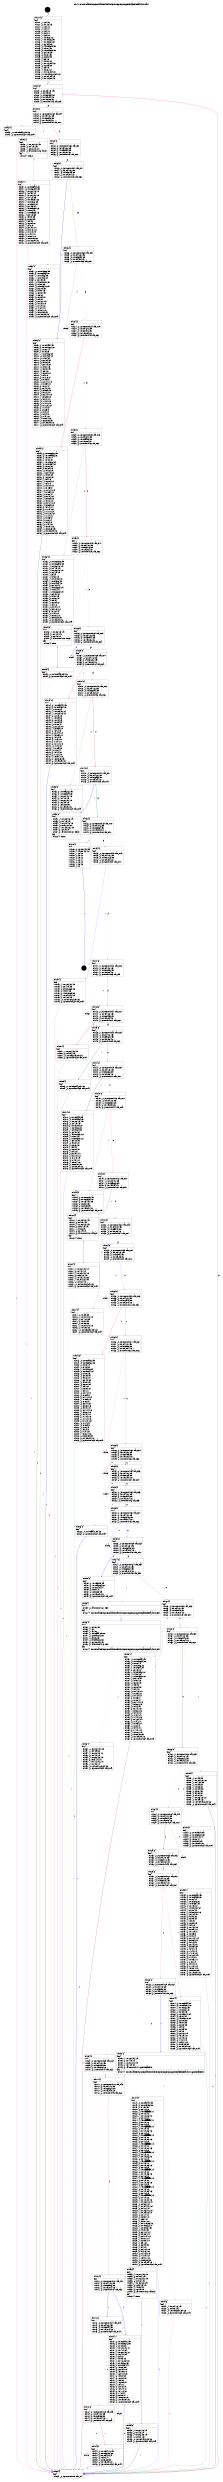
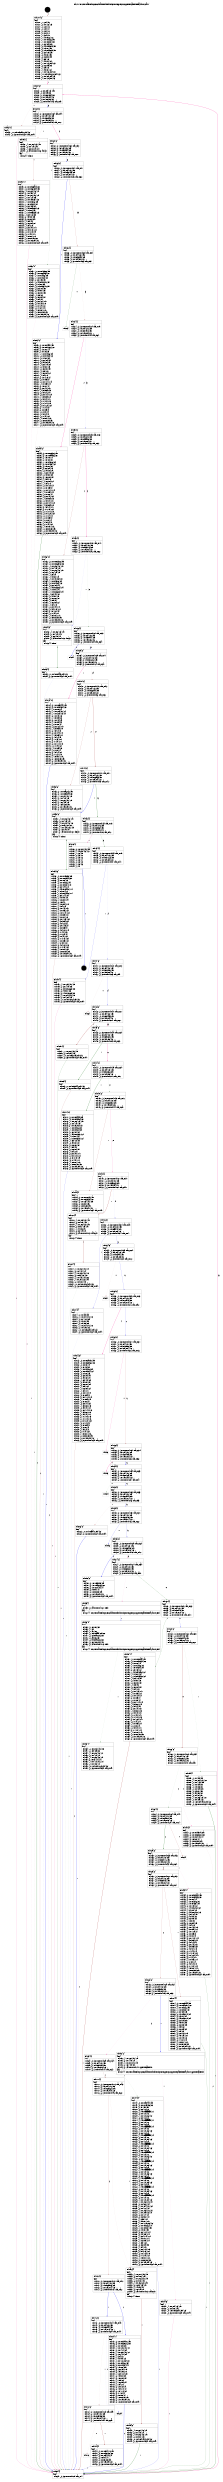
none -> (66, 914)
